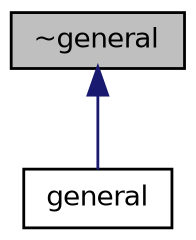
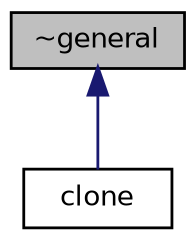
(98, 199) -> (98, 199)
